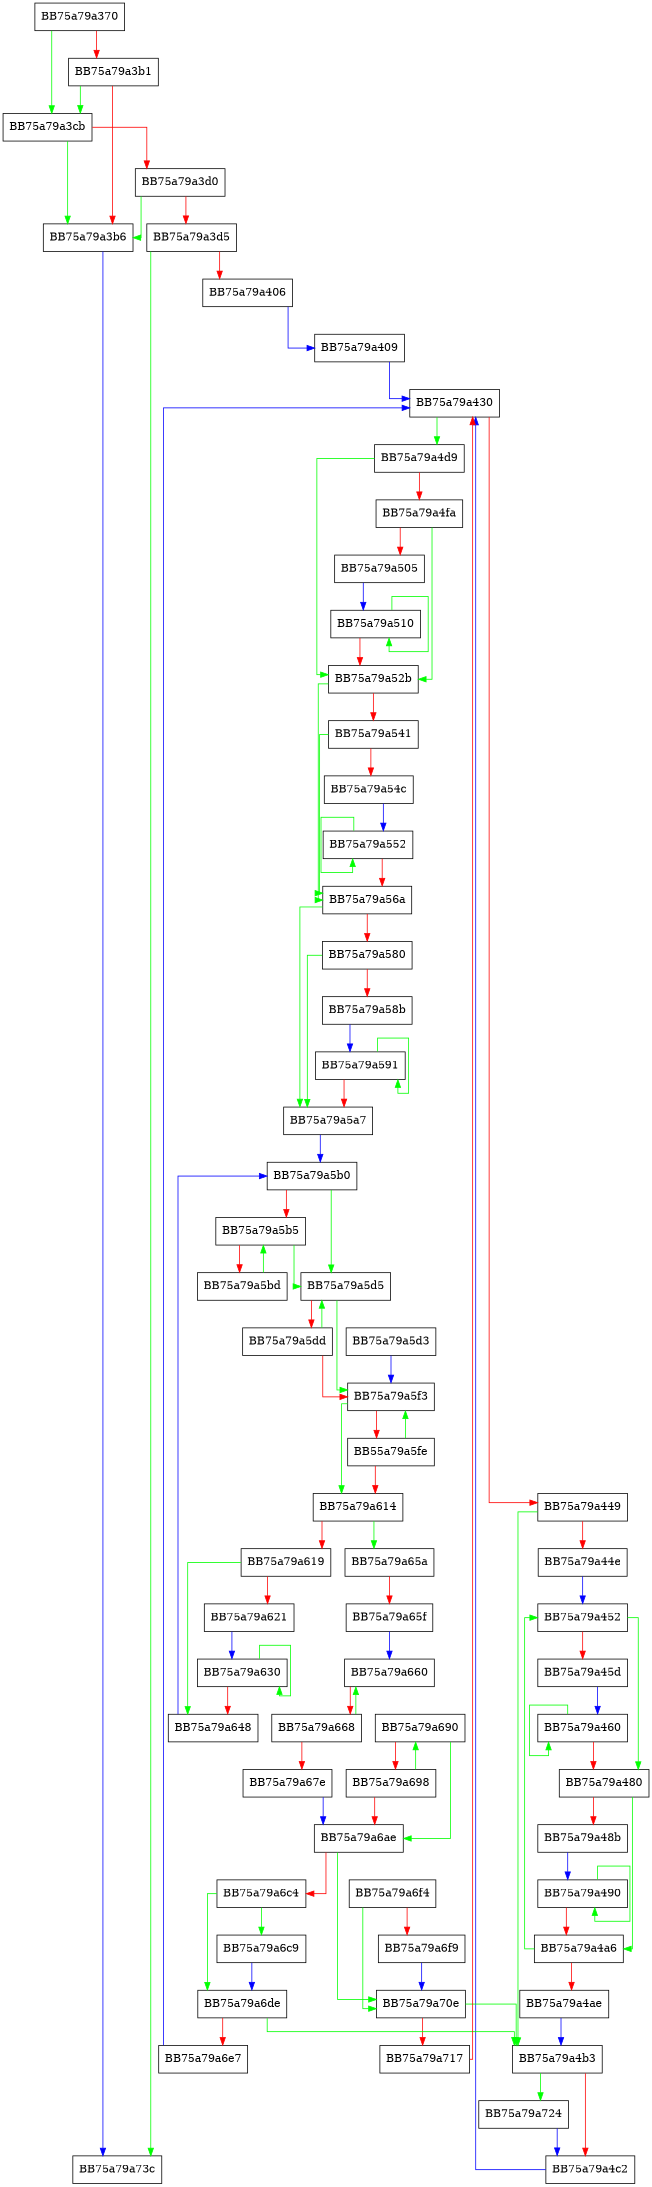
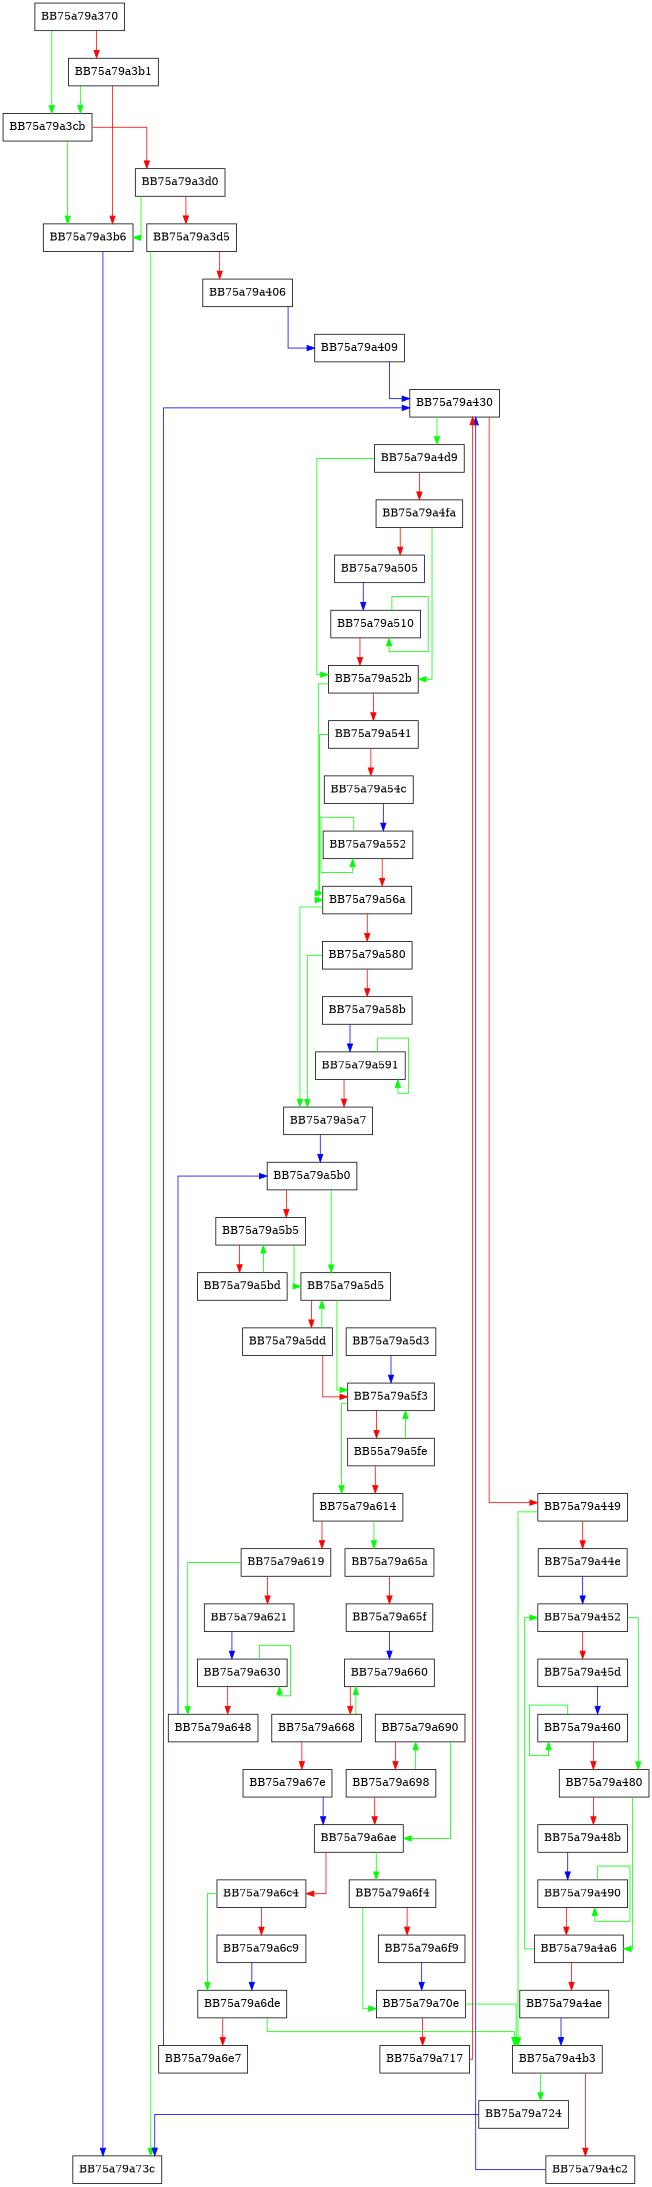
(261, 1917) -> (261, 1917)
(338, 1942) -> (376, 1862)
(557, 2138) -> (300, 2114)
